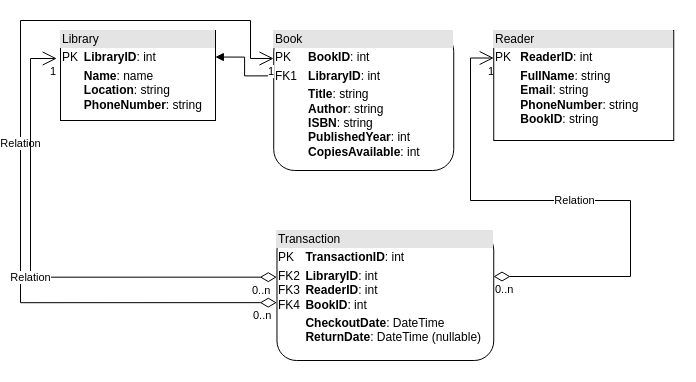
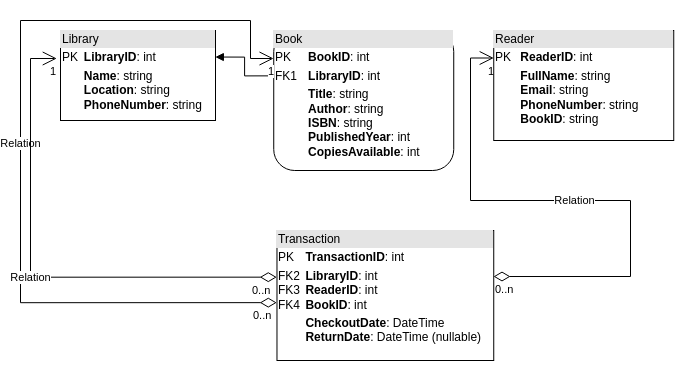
(120, 67) -> (120, 67)
(385, 296) -> (385, 296)
